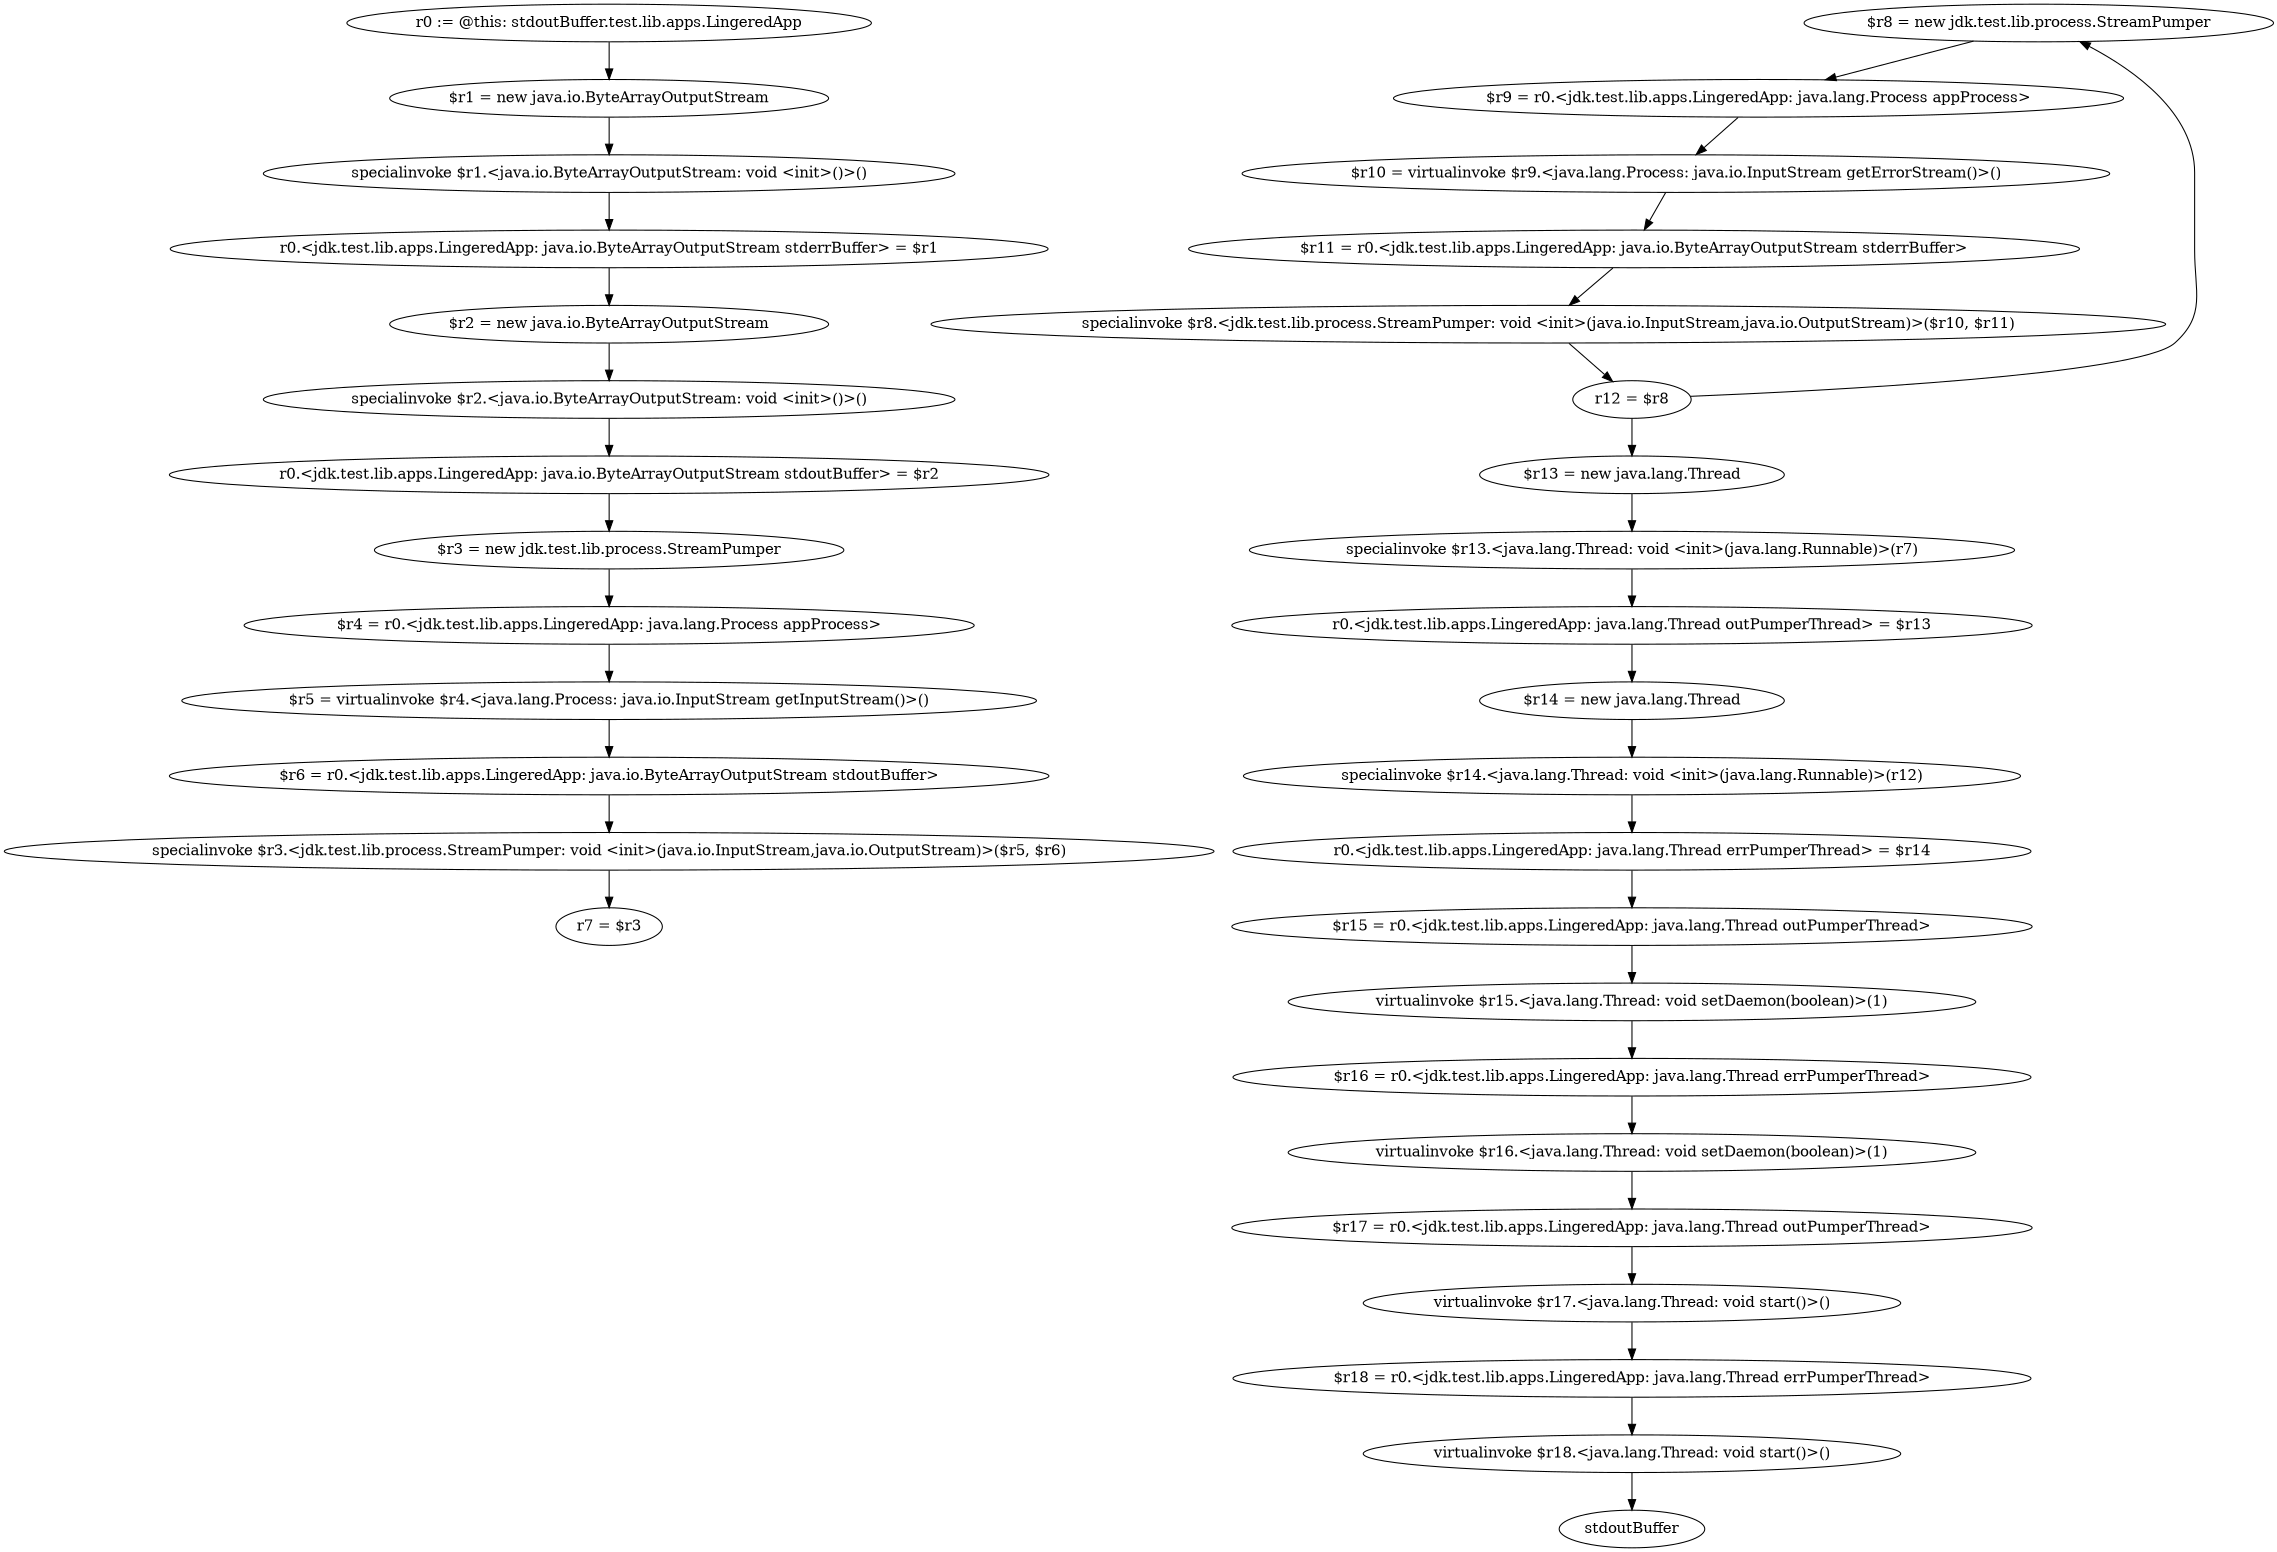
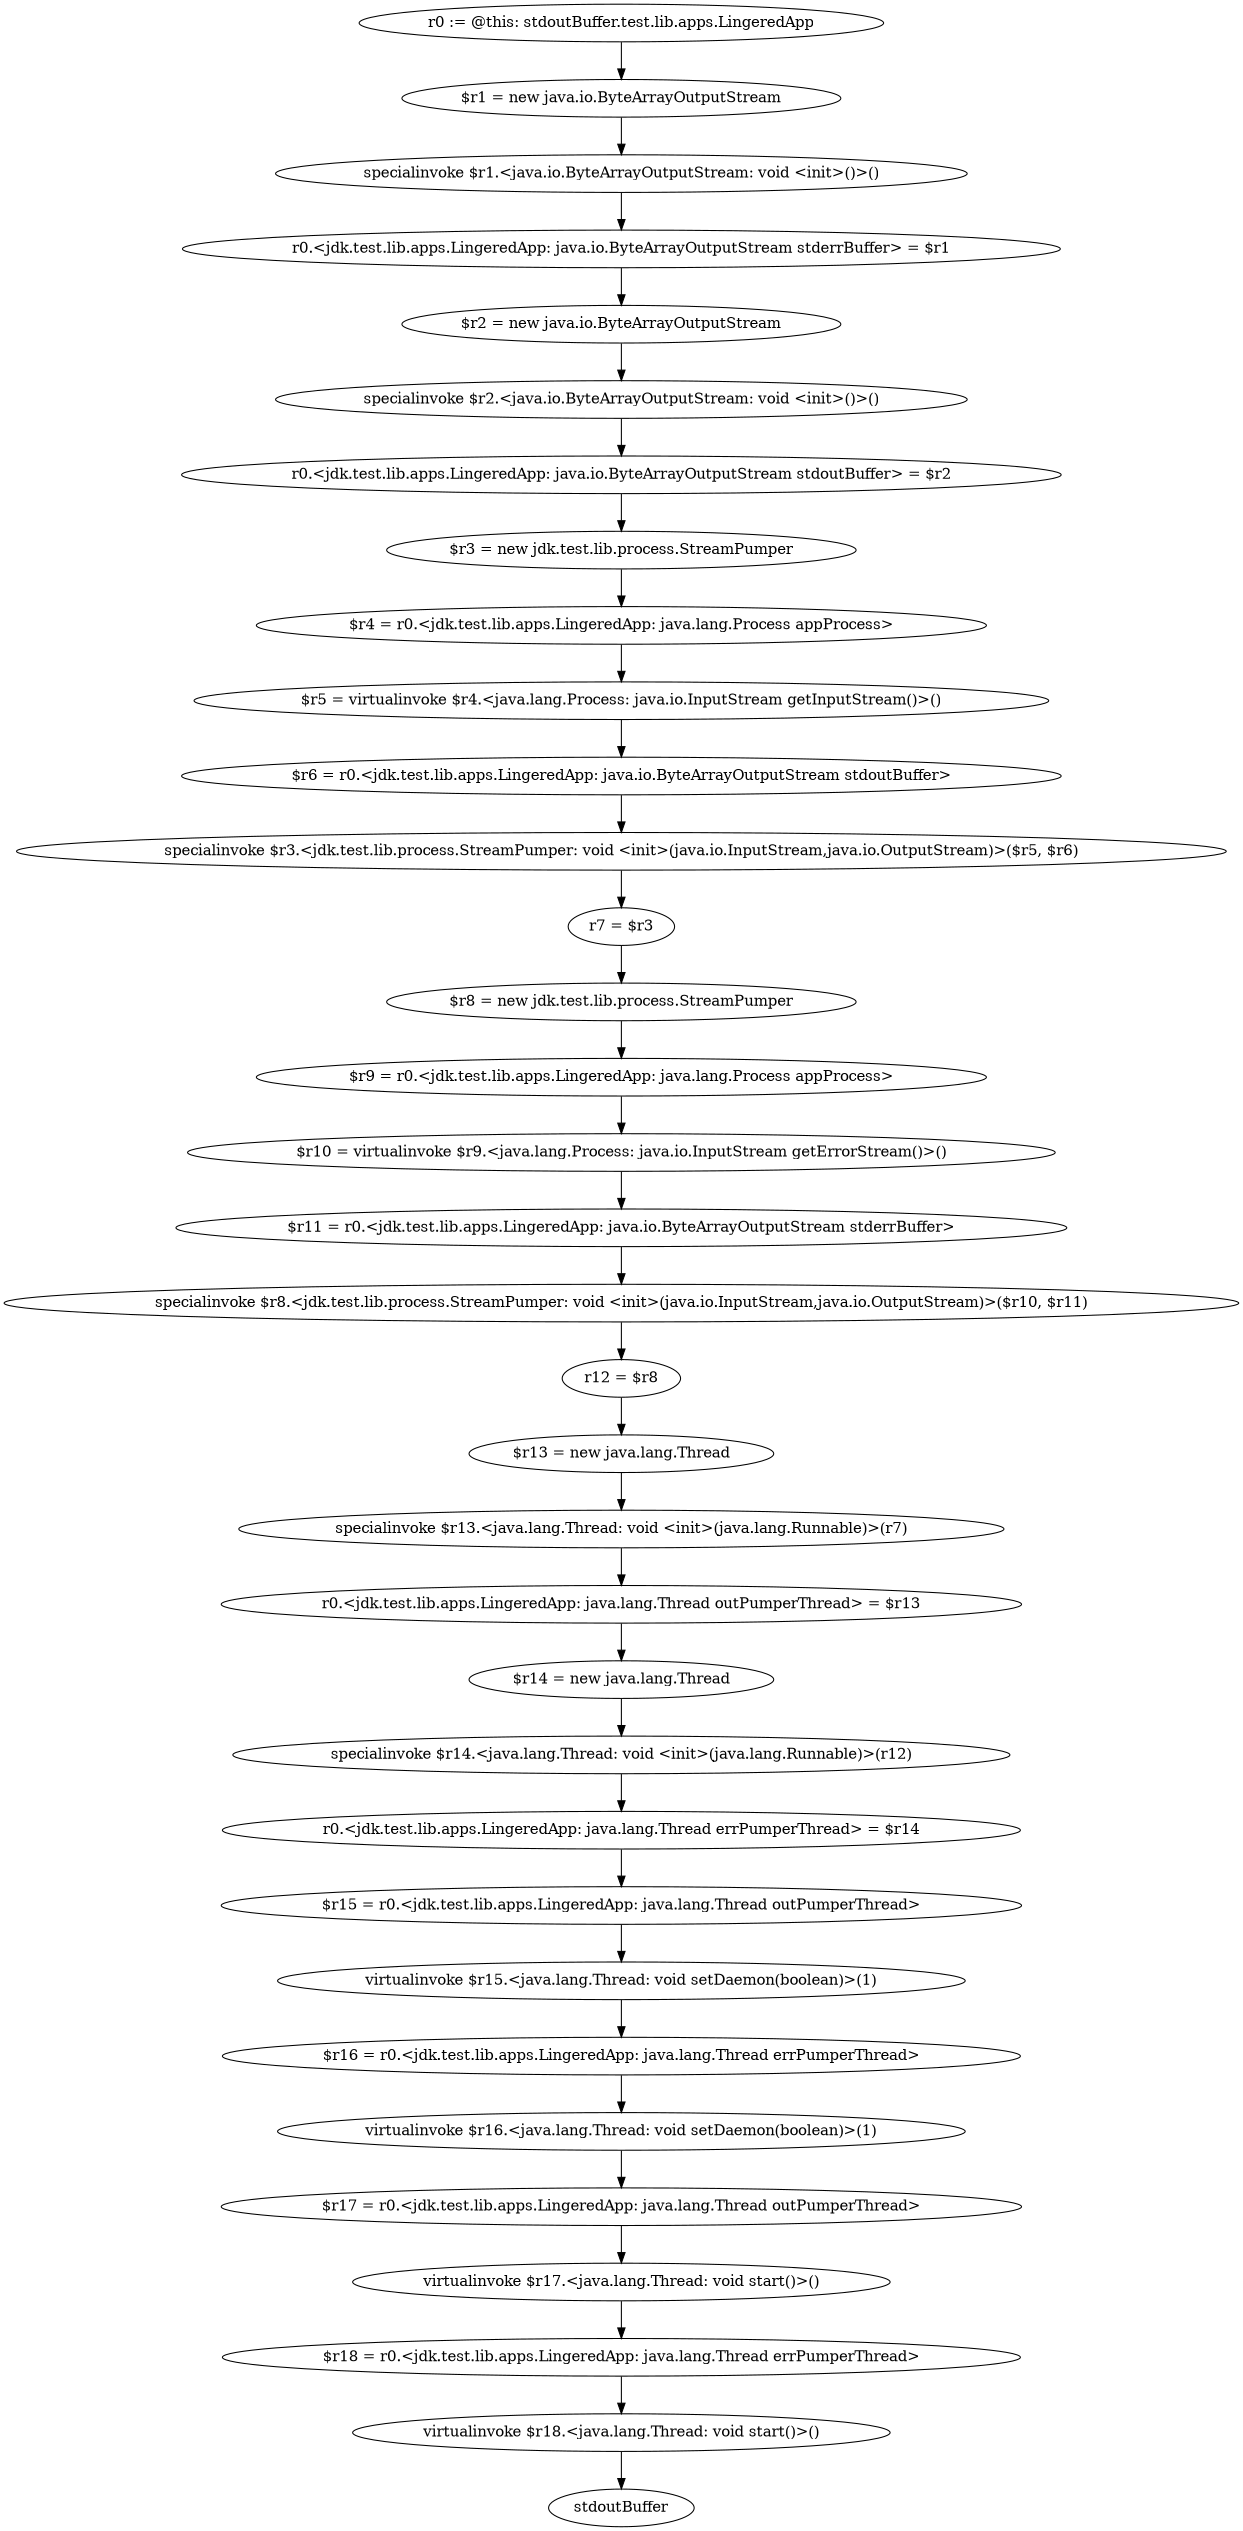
(2108, 363) -> (621, 959)
